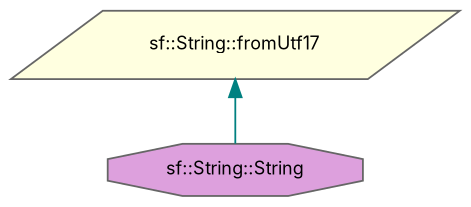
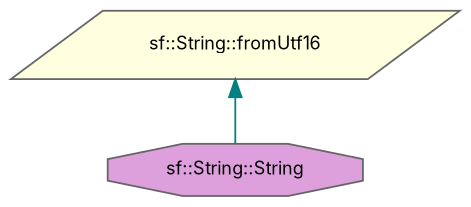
(235, 45) -> (235, 45)
